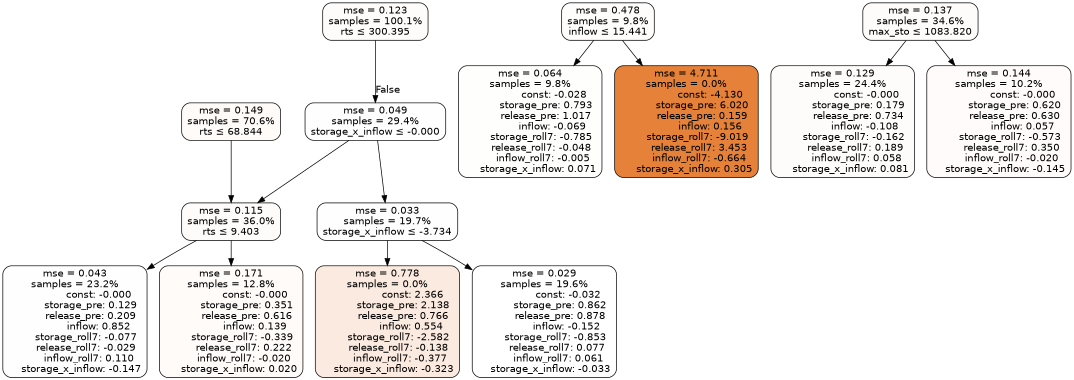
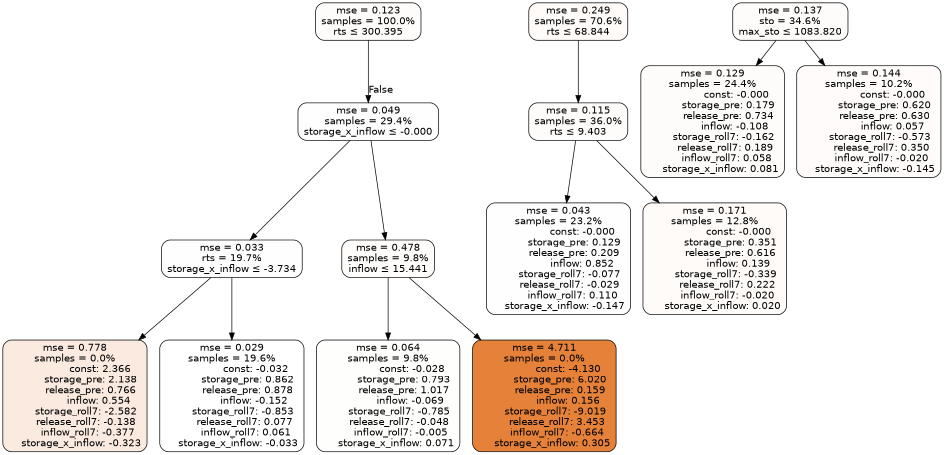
(375, 22) -> (368, 22)
(920, 22) -> (790, 22)
(231, 122) -> (578, 22)
(306, 170) -> (378, 187)
(387, 222) -> (232, 259)
